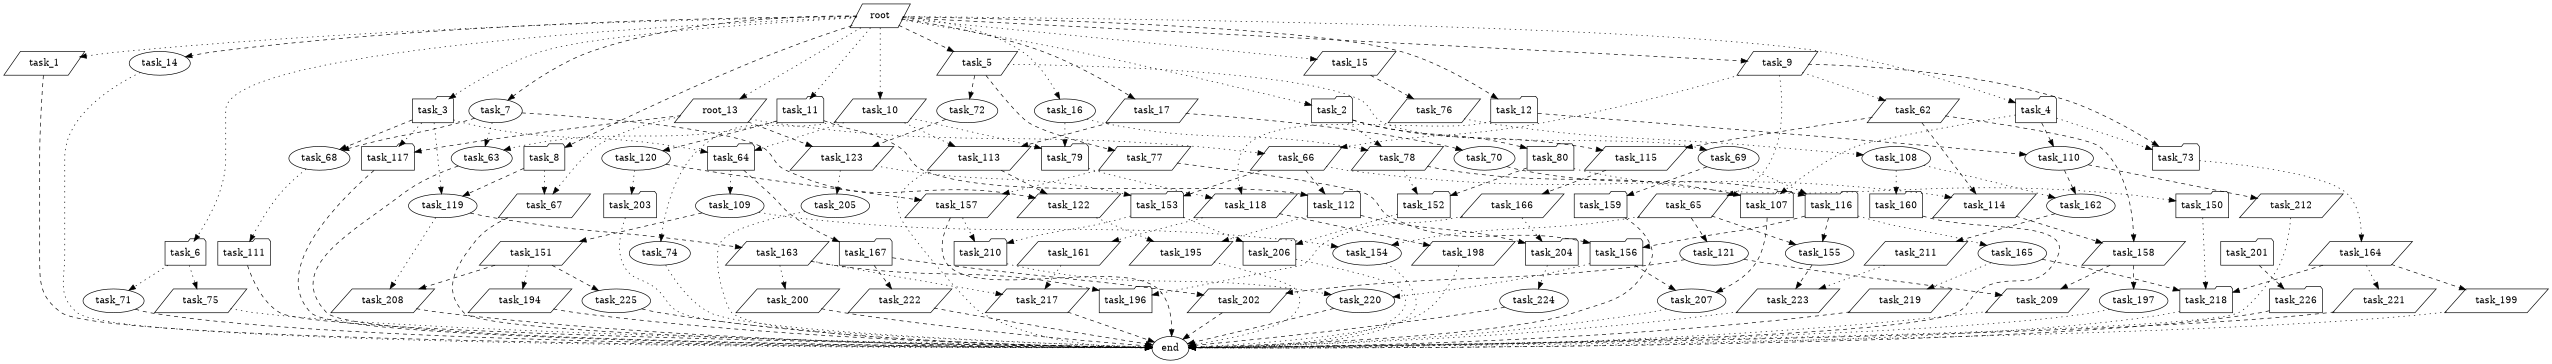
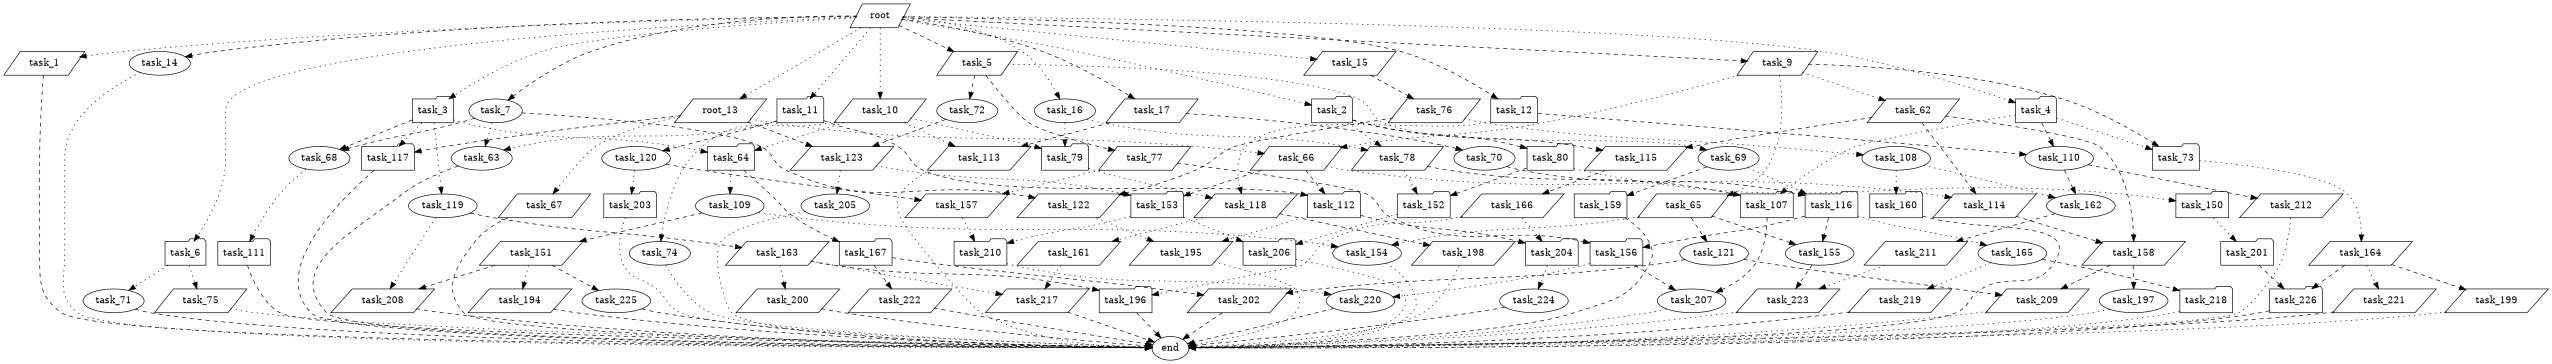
(544, 158) -> none
(1011, 175) -> (1241, 145)
(2204, 250) -> (2222, 227)
(1050, 278) -> (1147, 323)
(2281, 278) -> (2331, 275)
